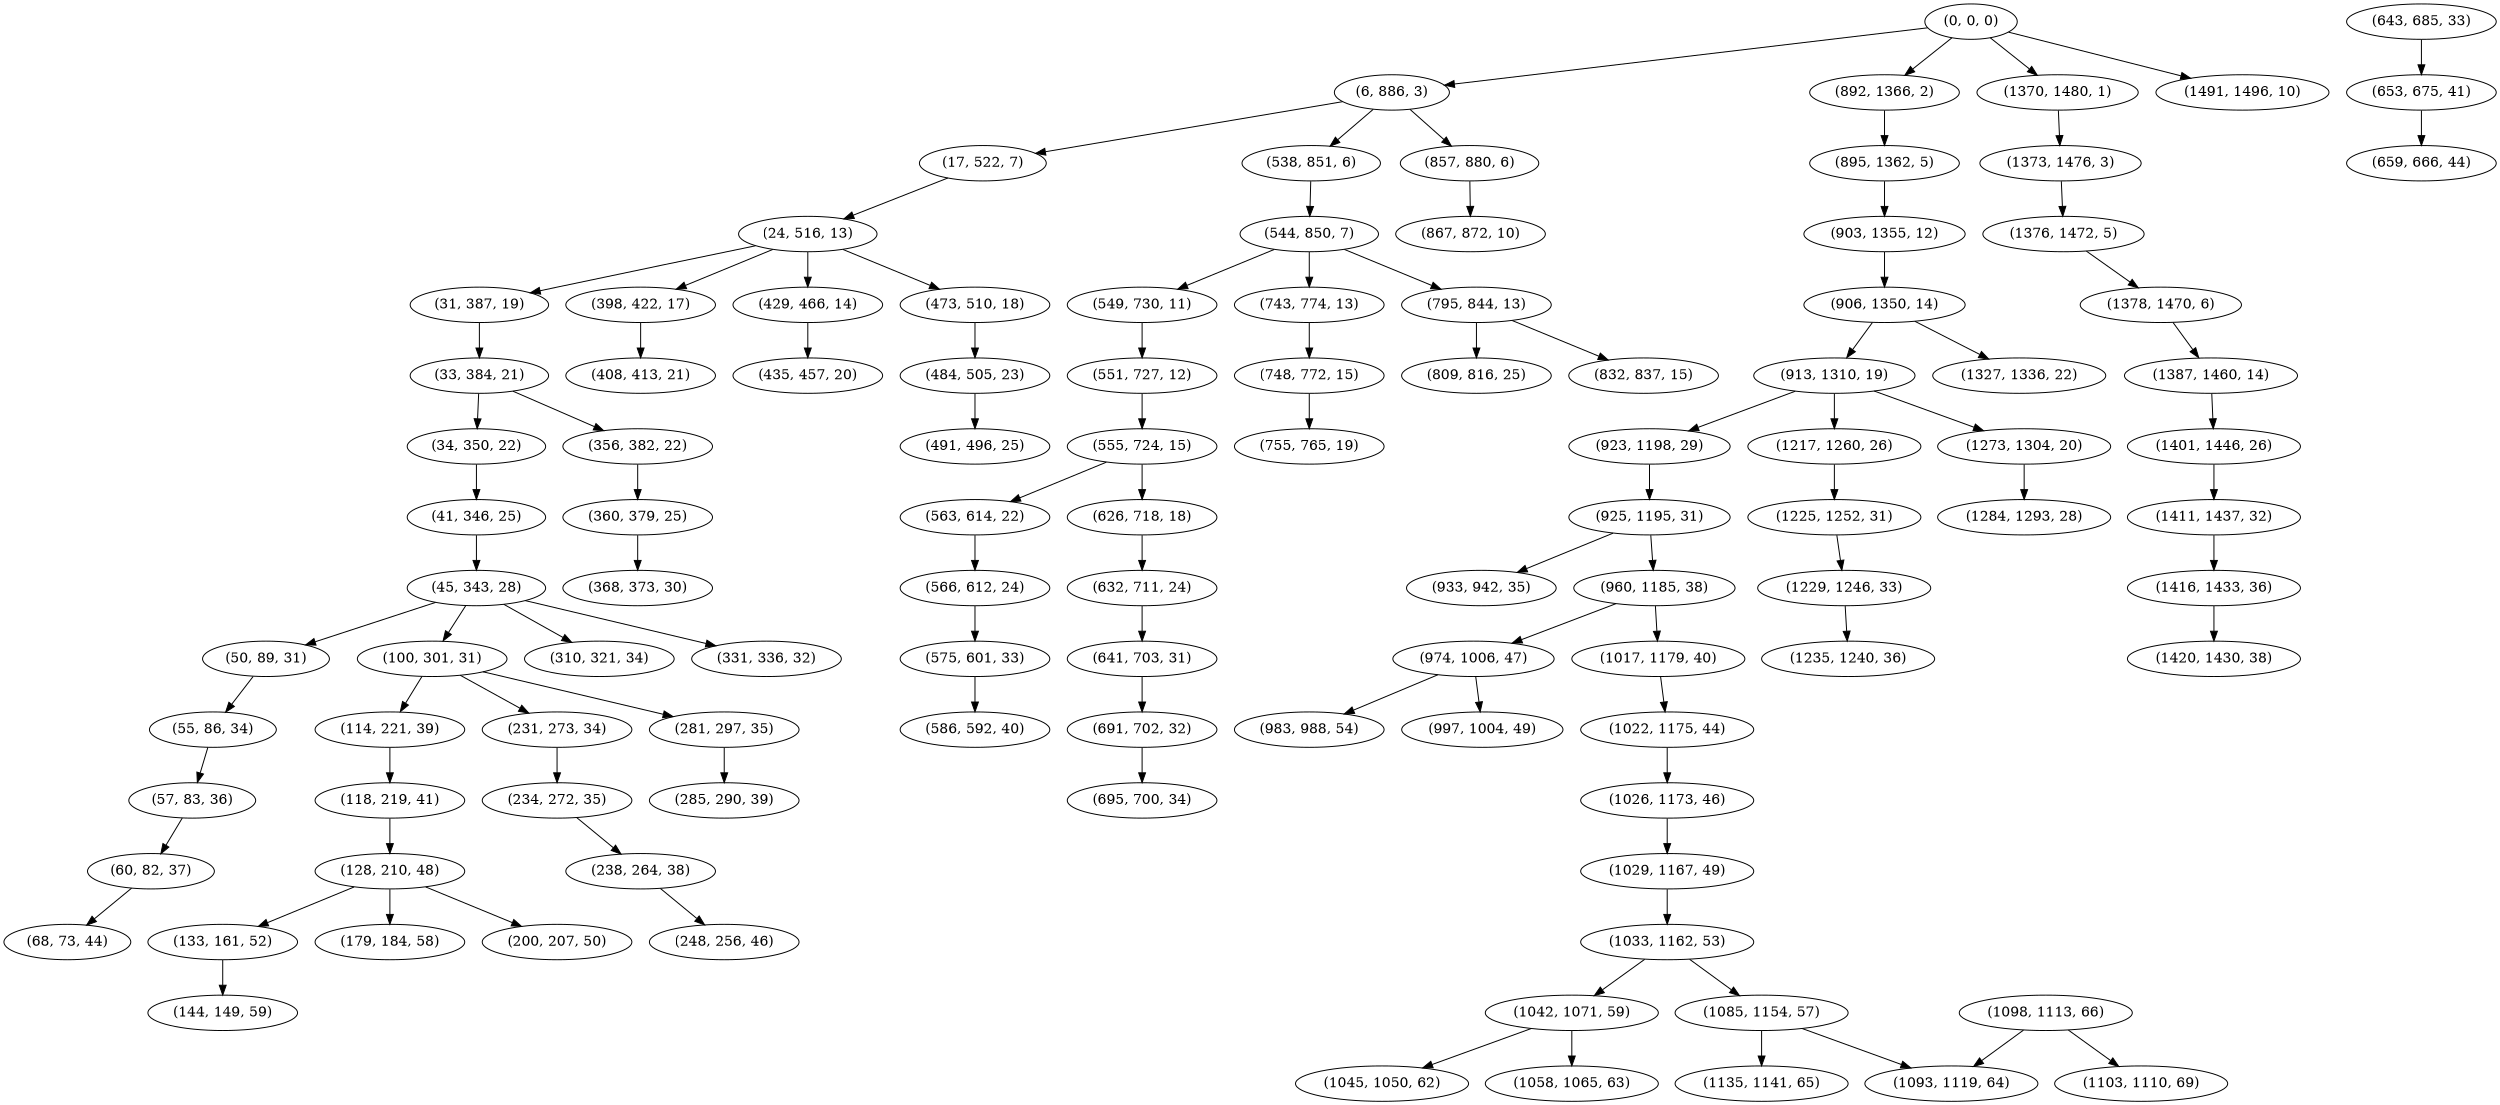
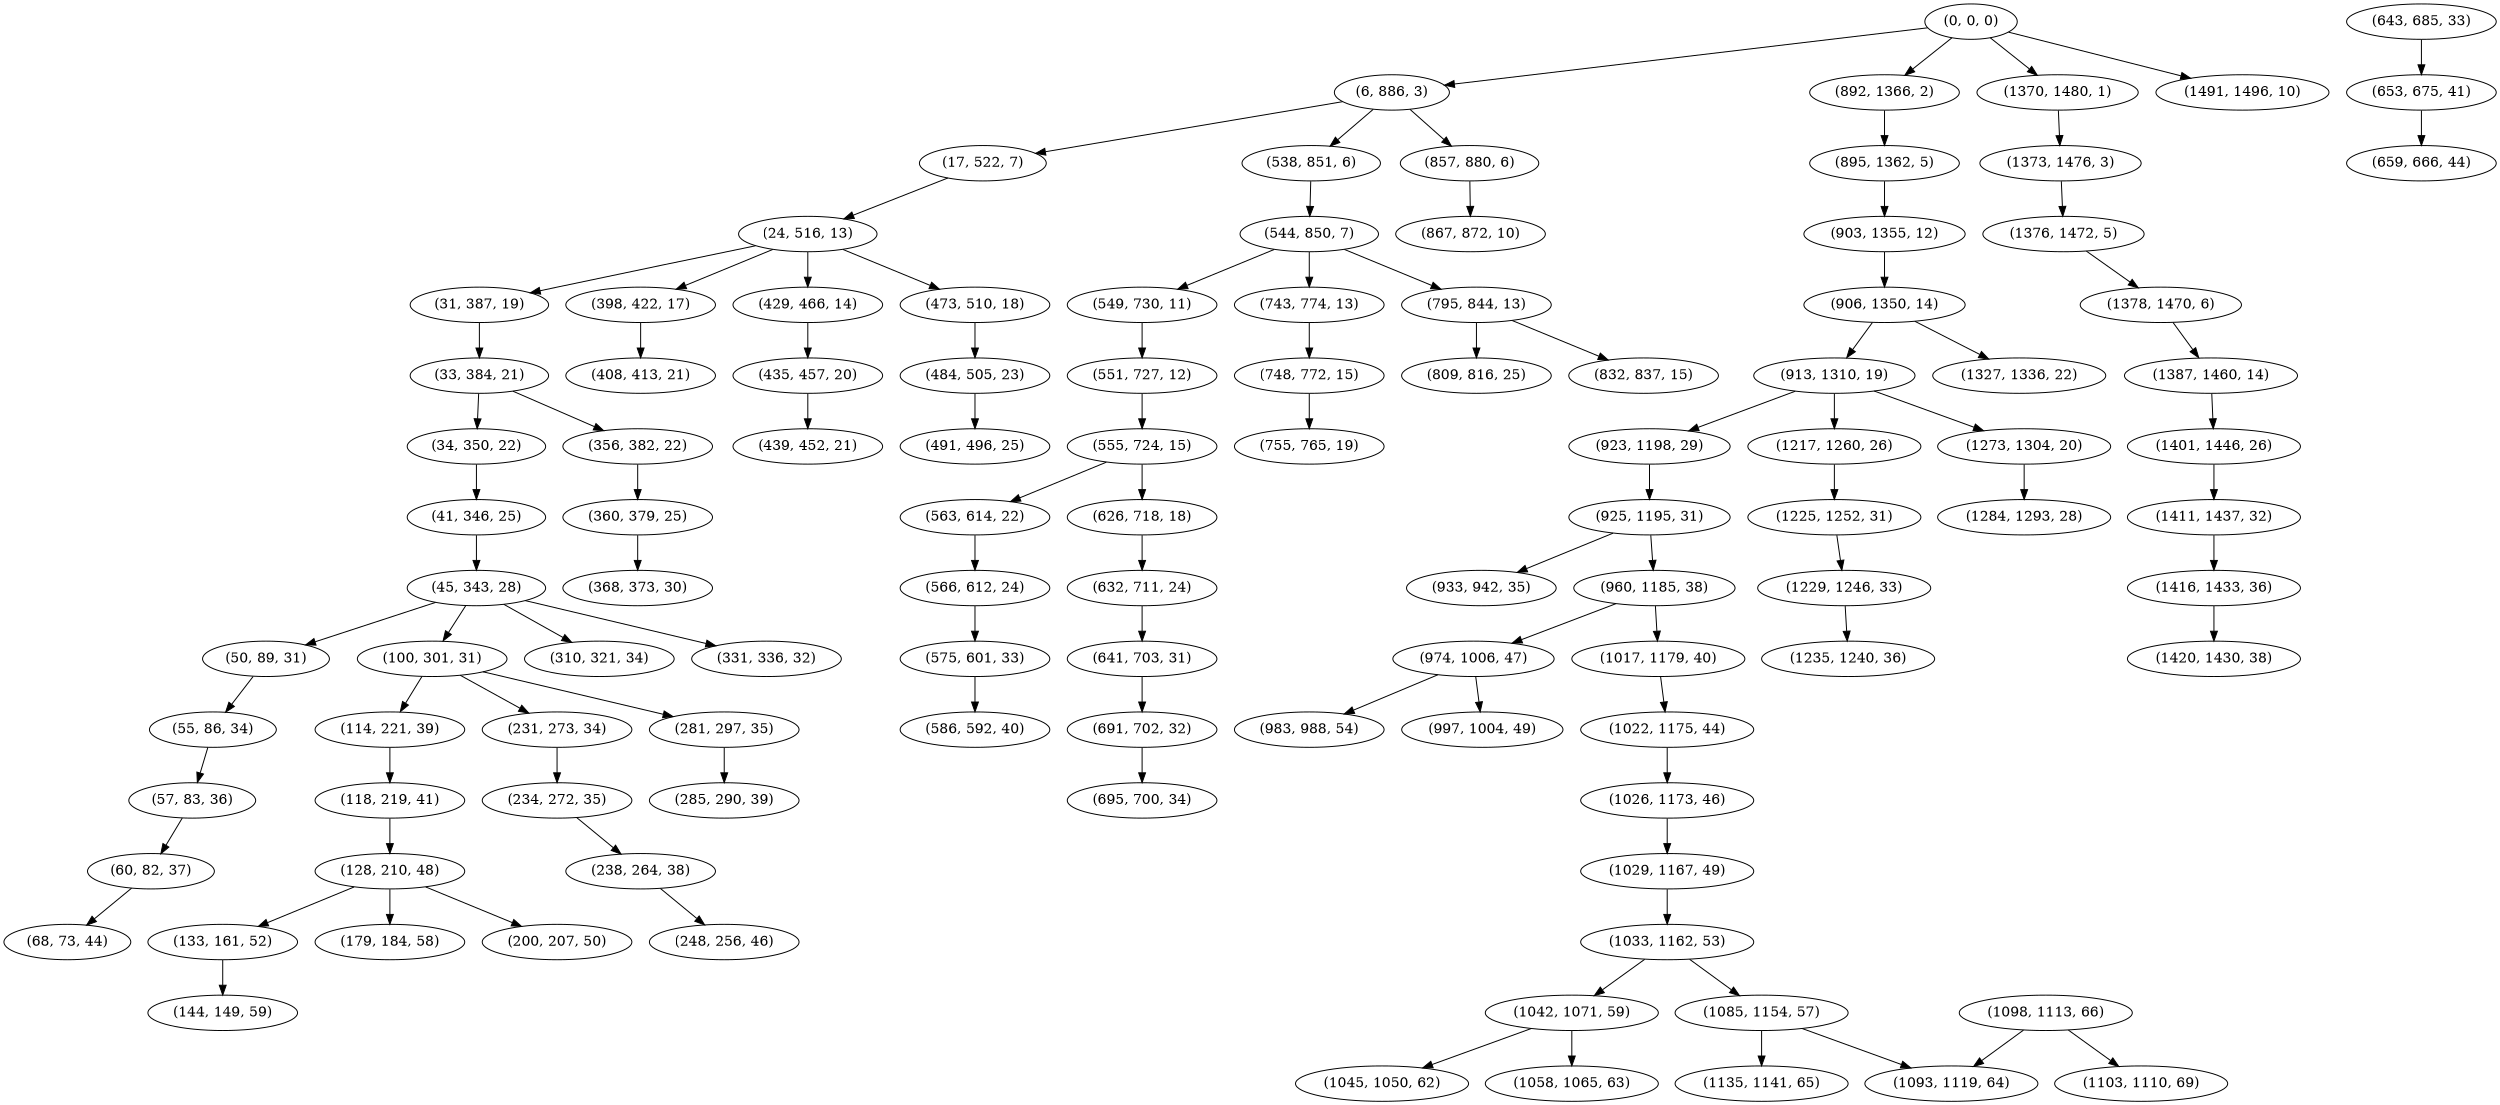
none -> (808, 446)
